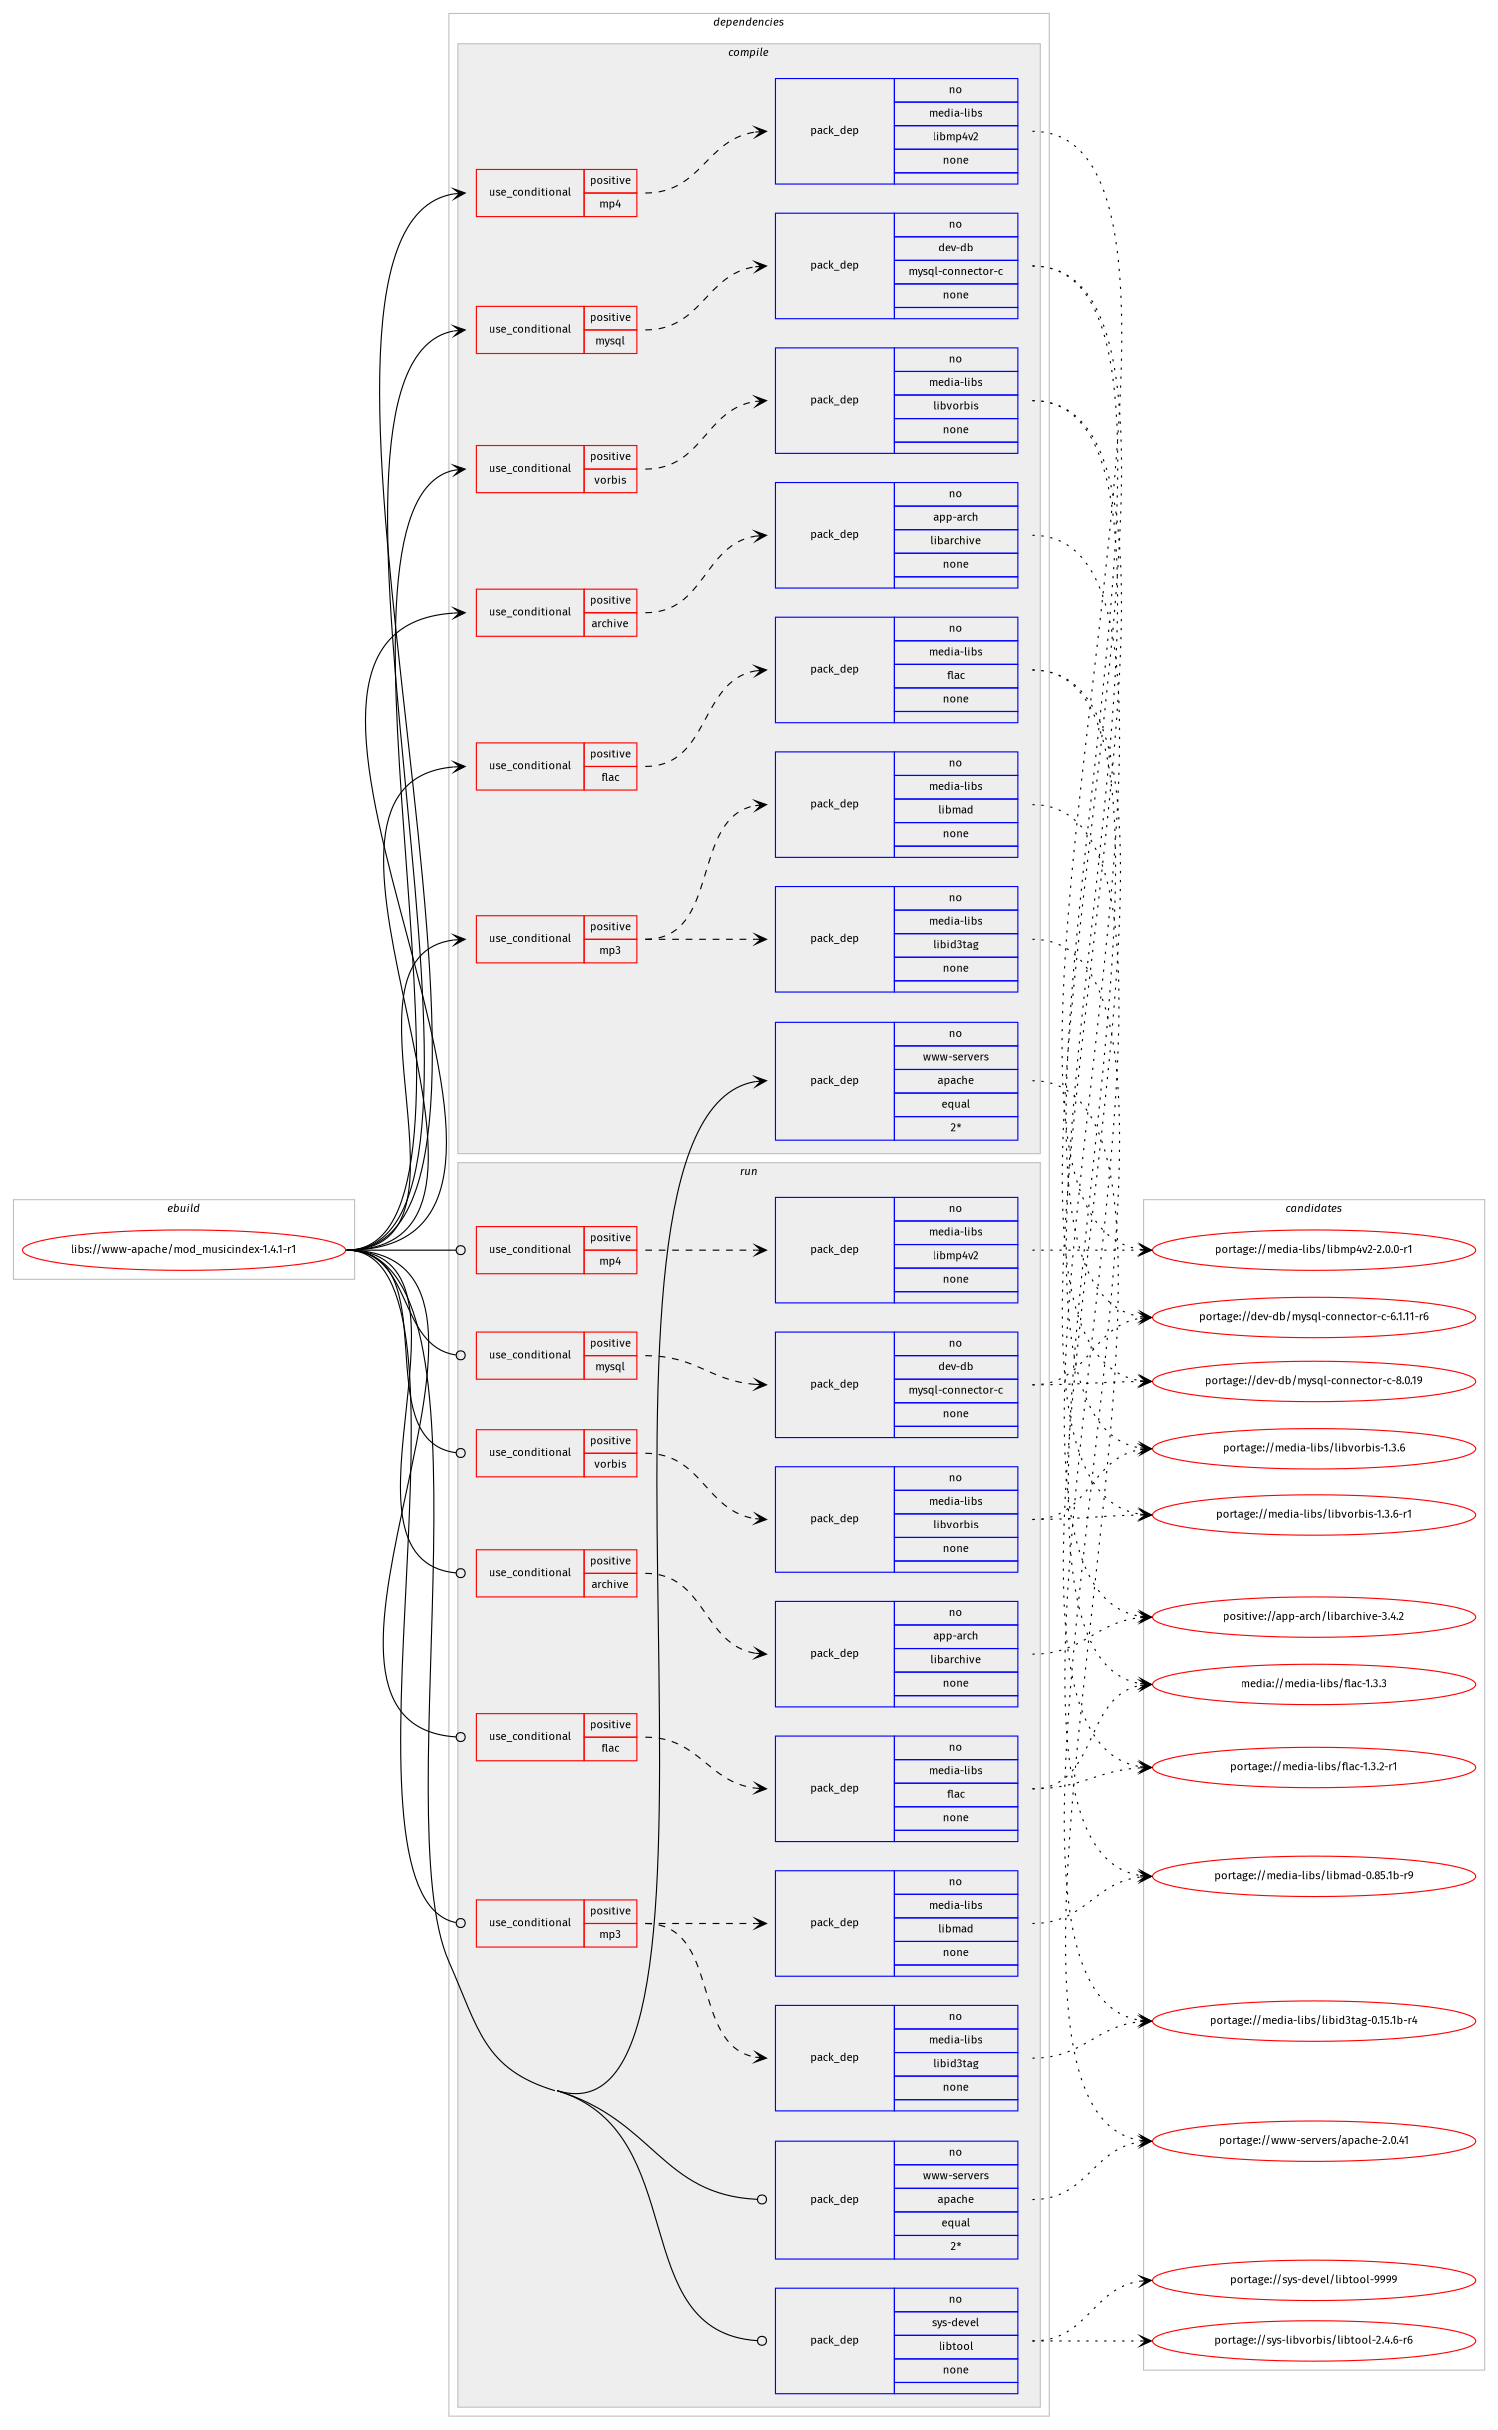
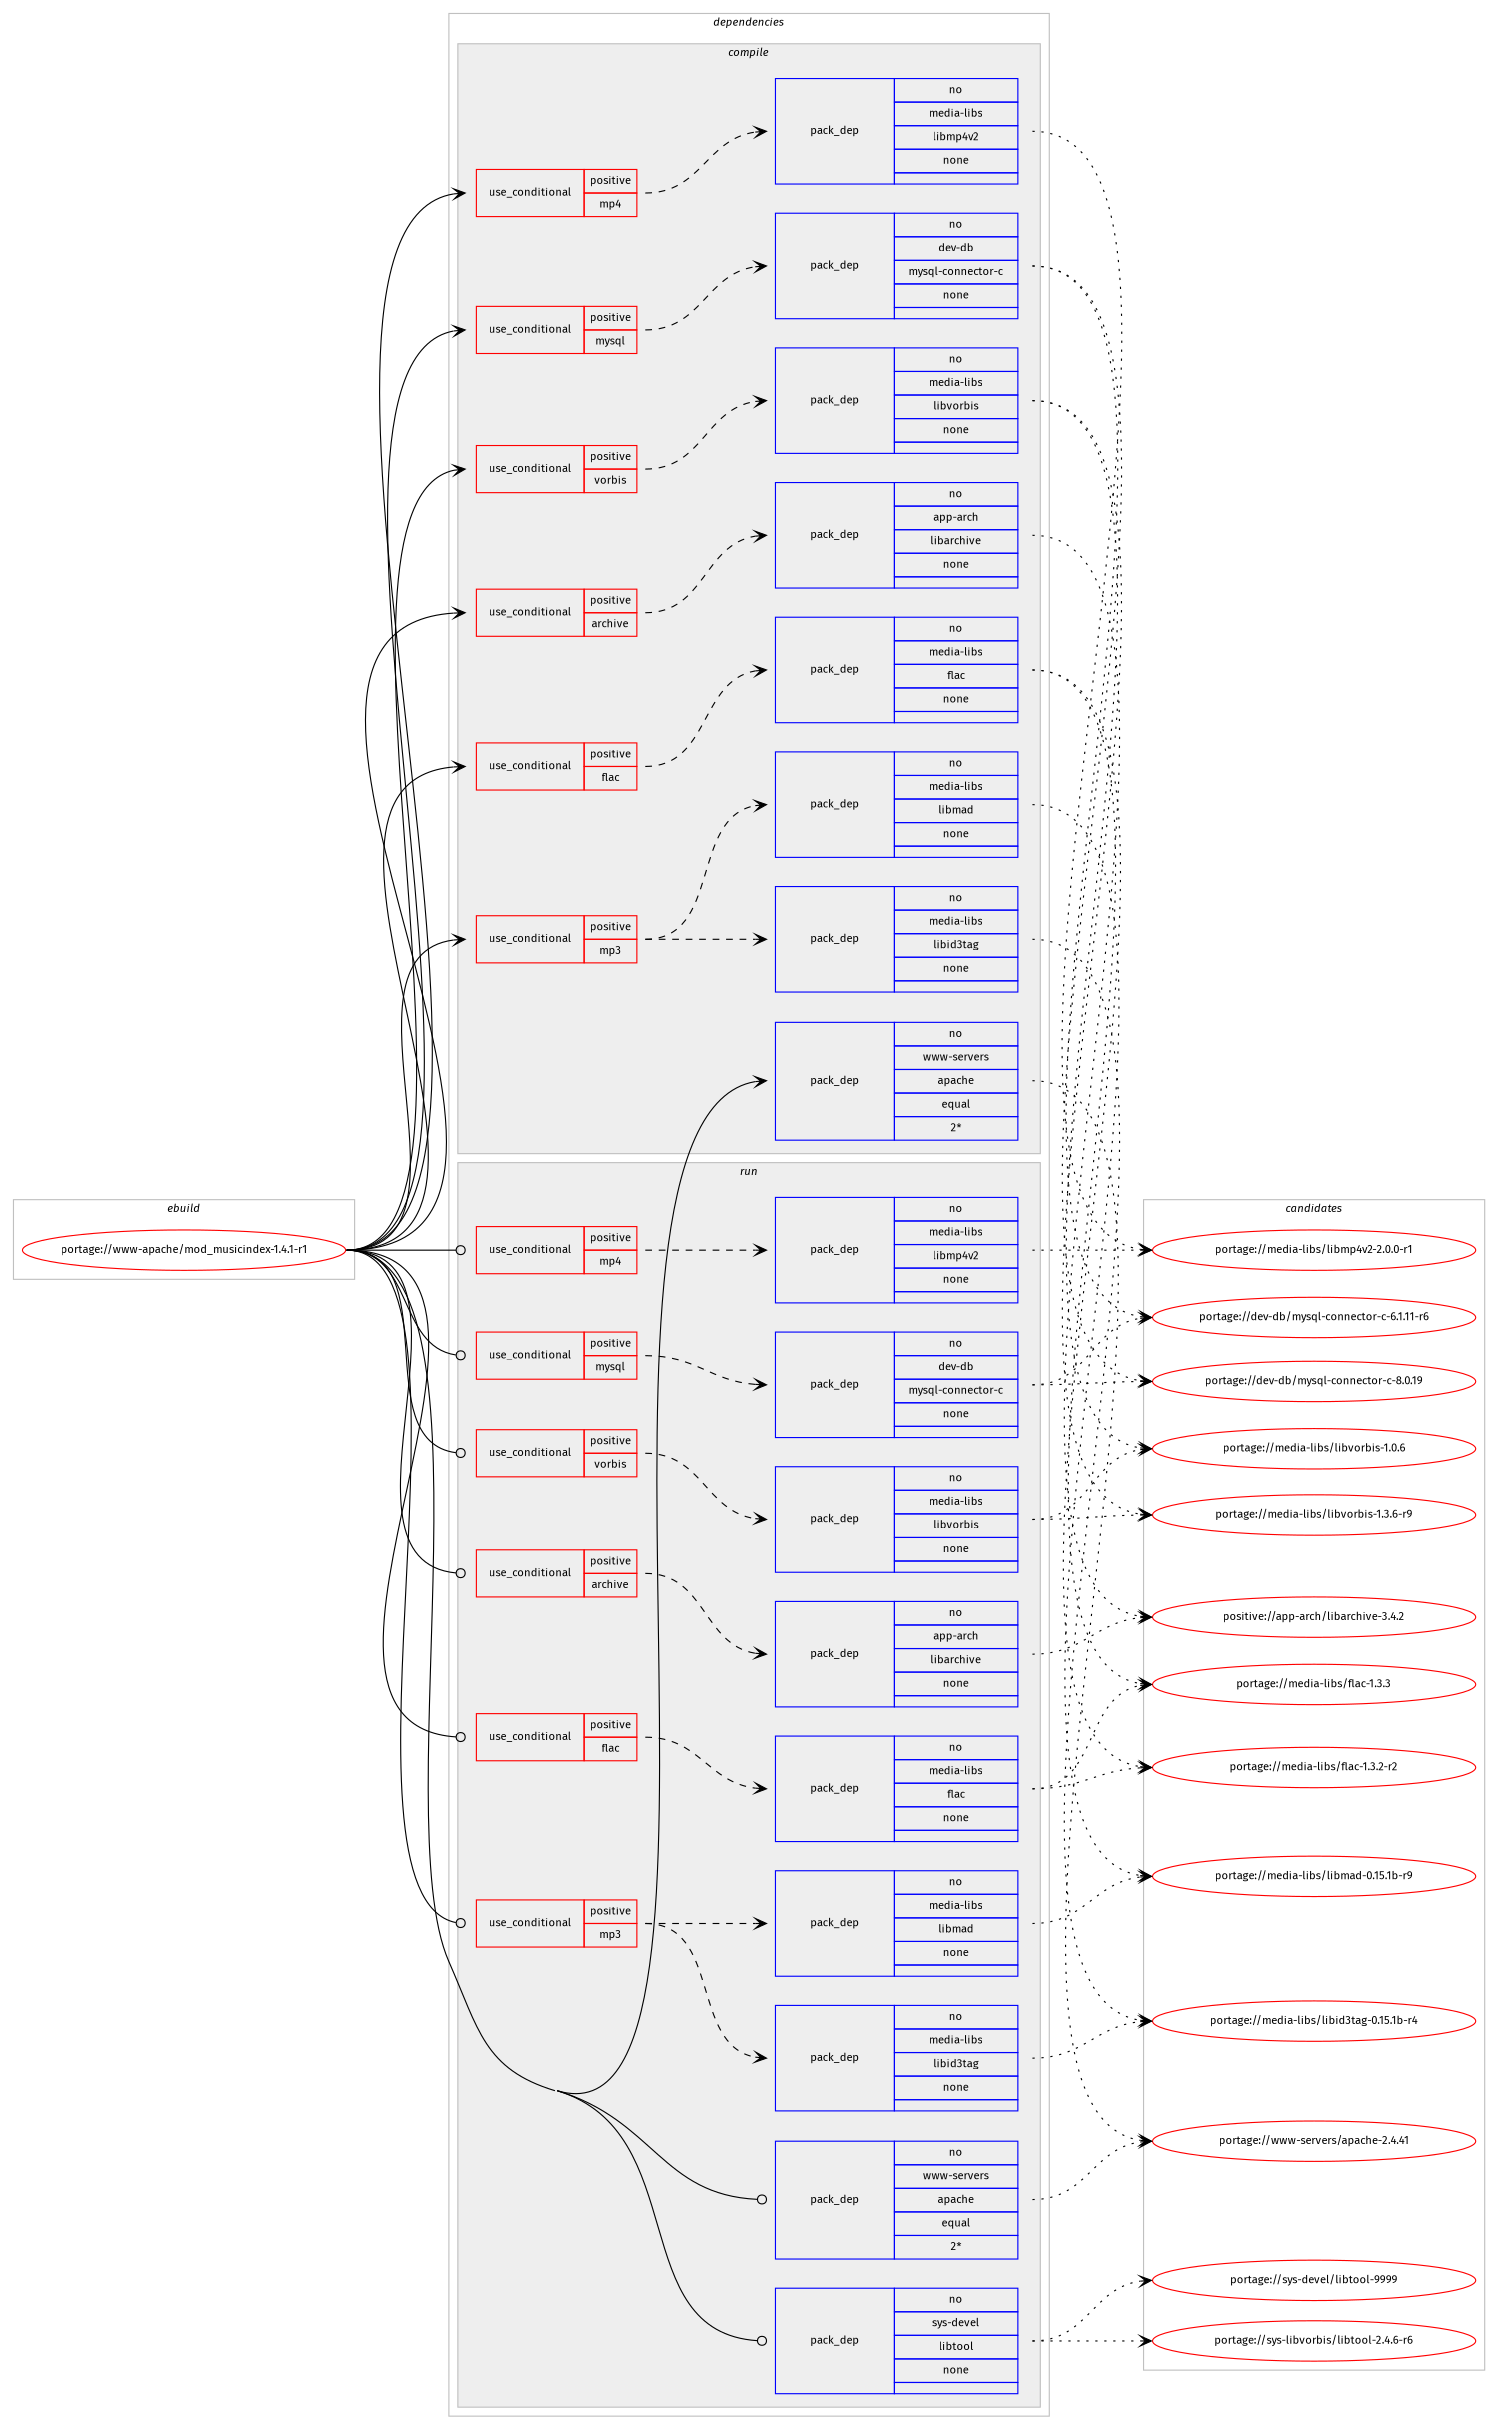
(184, 1250) -> (184, 1250)
(1314, 1449) -> (1314, 1449)
(1314, 1515) -> (1314, 1515)
(1314, 1684) -> (1314, 1684)
(1314, 1768) -> (1314, 1768)
(1314, 1876) -> (1314, 1876)
(1314, 2141) -> (1314, 2141)
